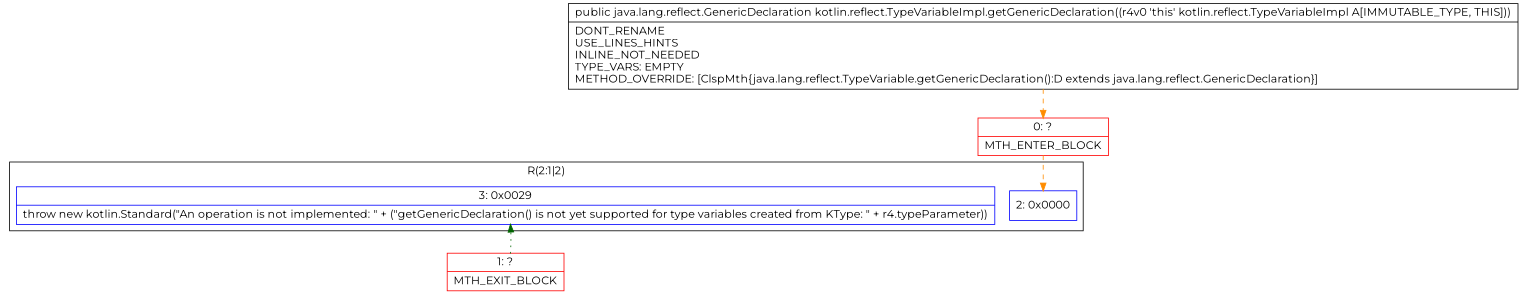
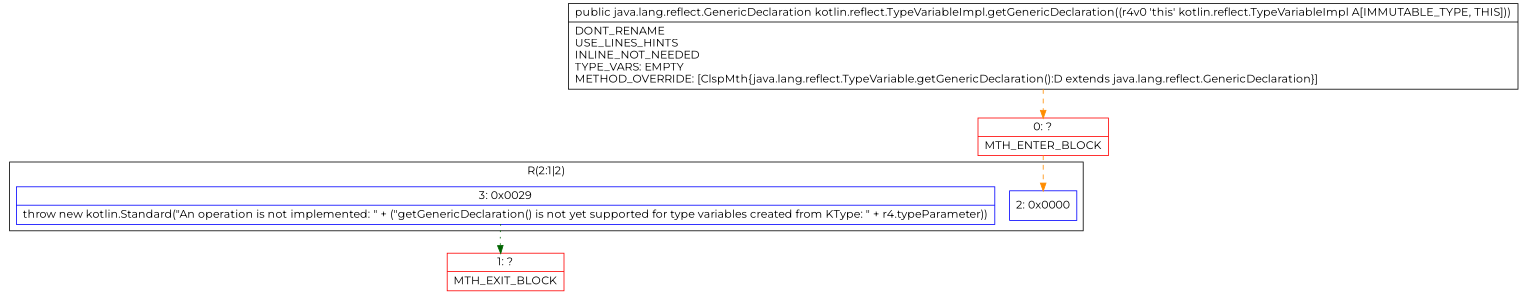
(511, 243) -> (500, 236)
